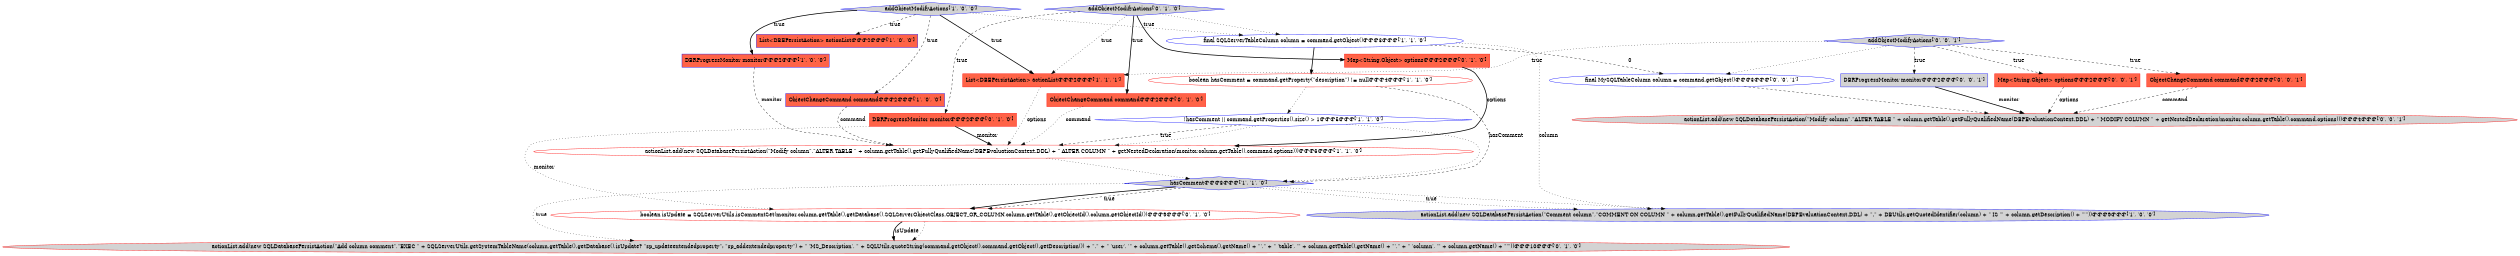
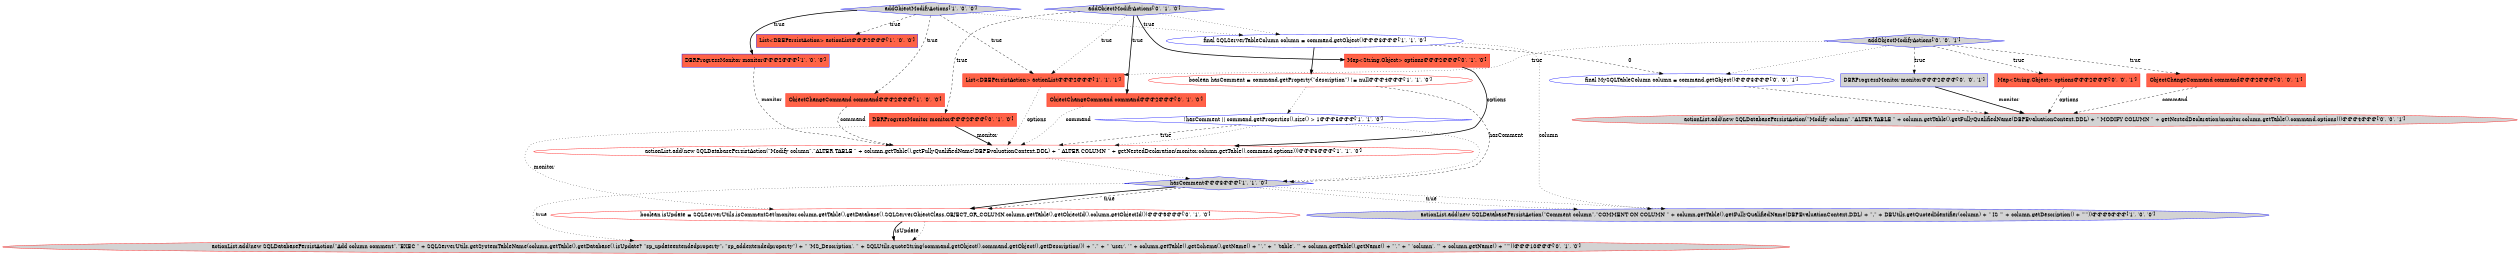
(985, 43) -> (985, 43)
(865, 100) -> (865, 100)
